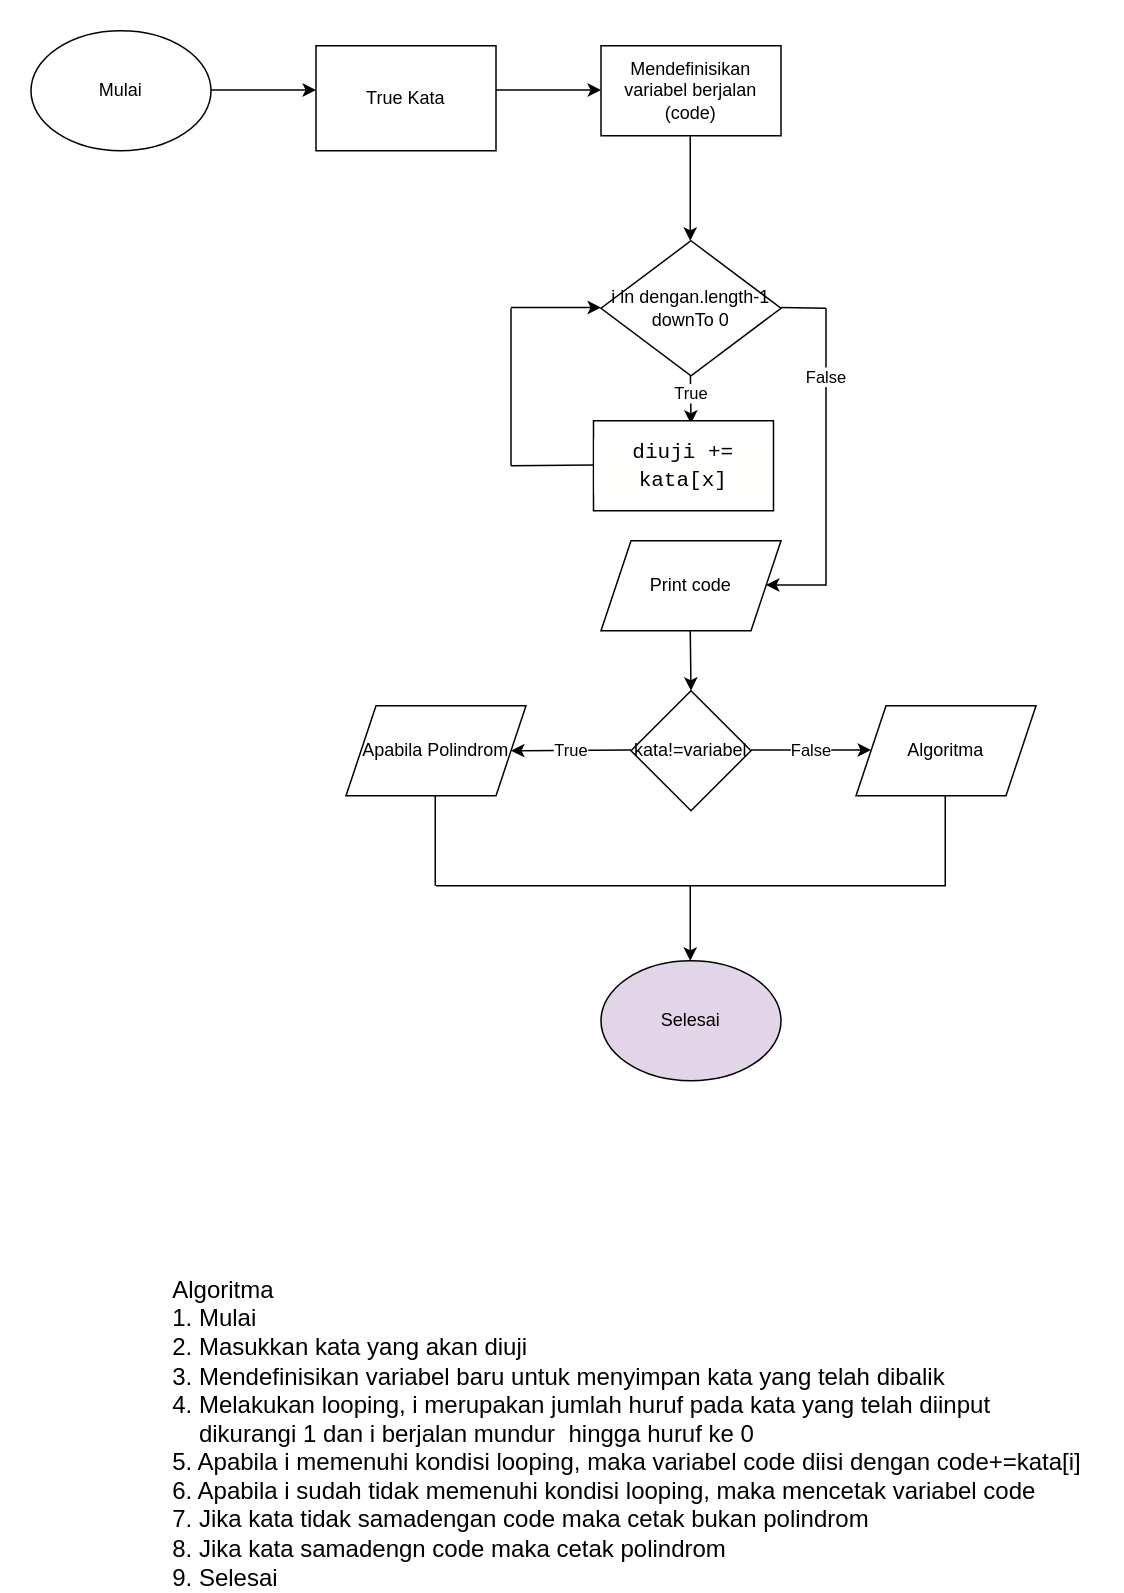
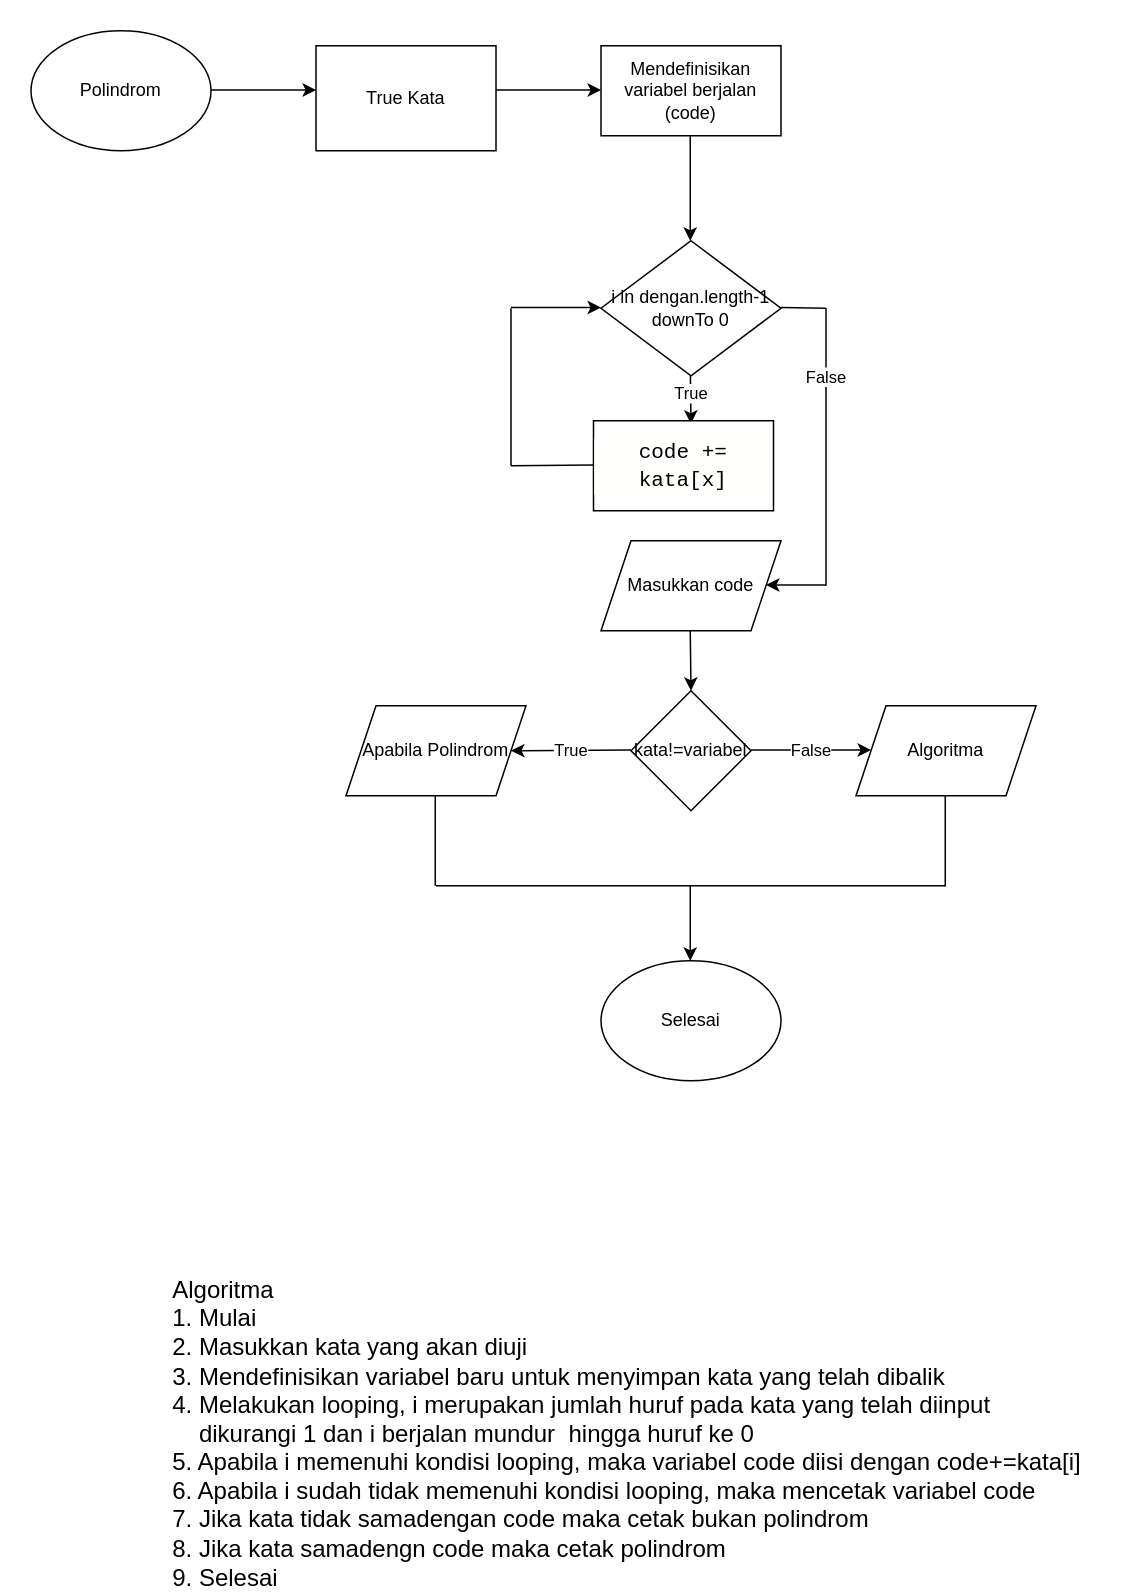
(121, 91) -> (121, 91)
(683, 466) -> (683, 466)
(691, 586) -> (691, 586)
(691, 1021) -> (691, 1021)
